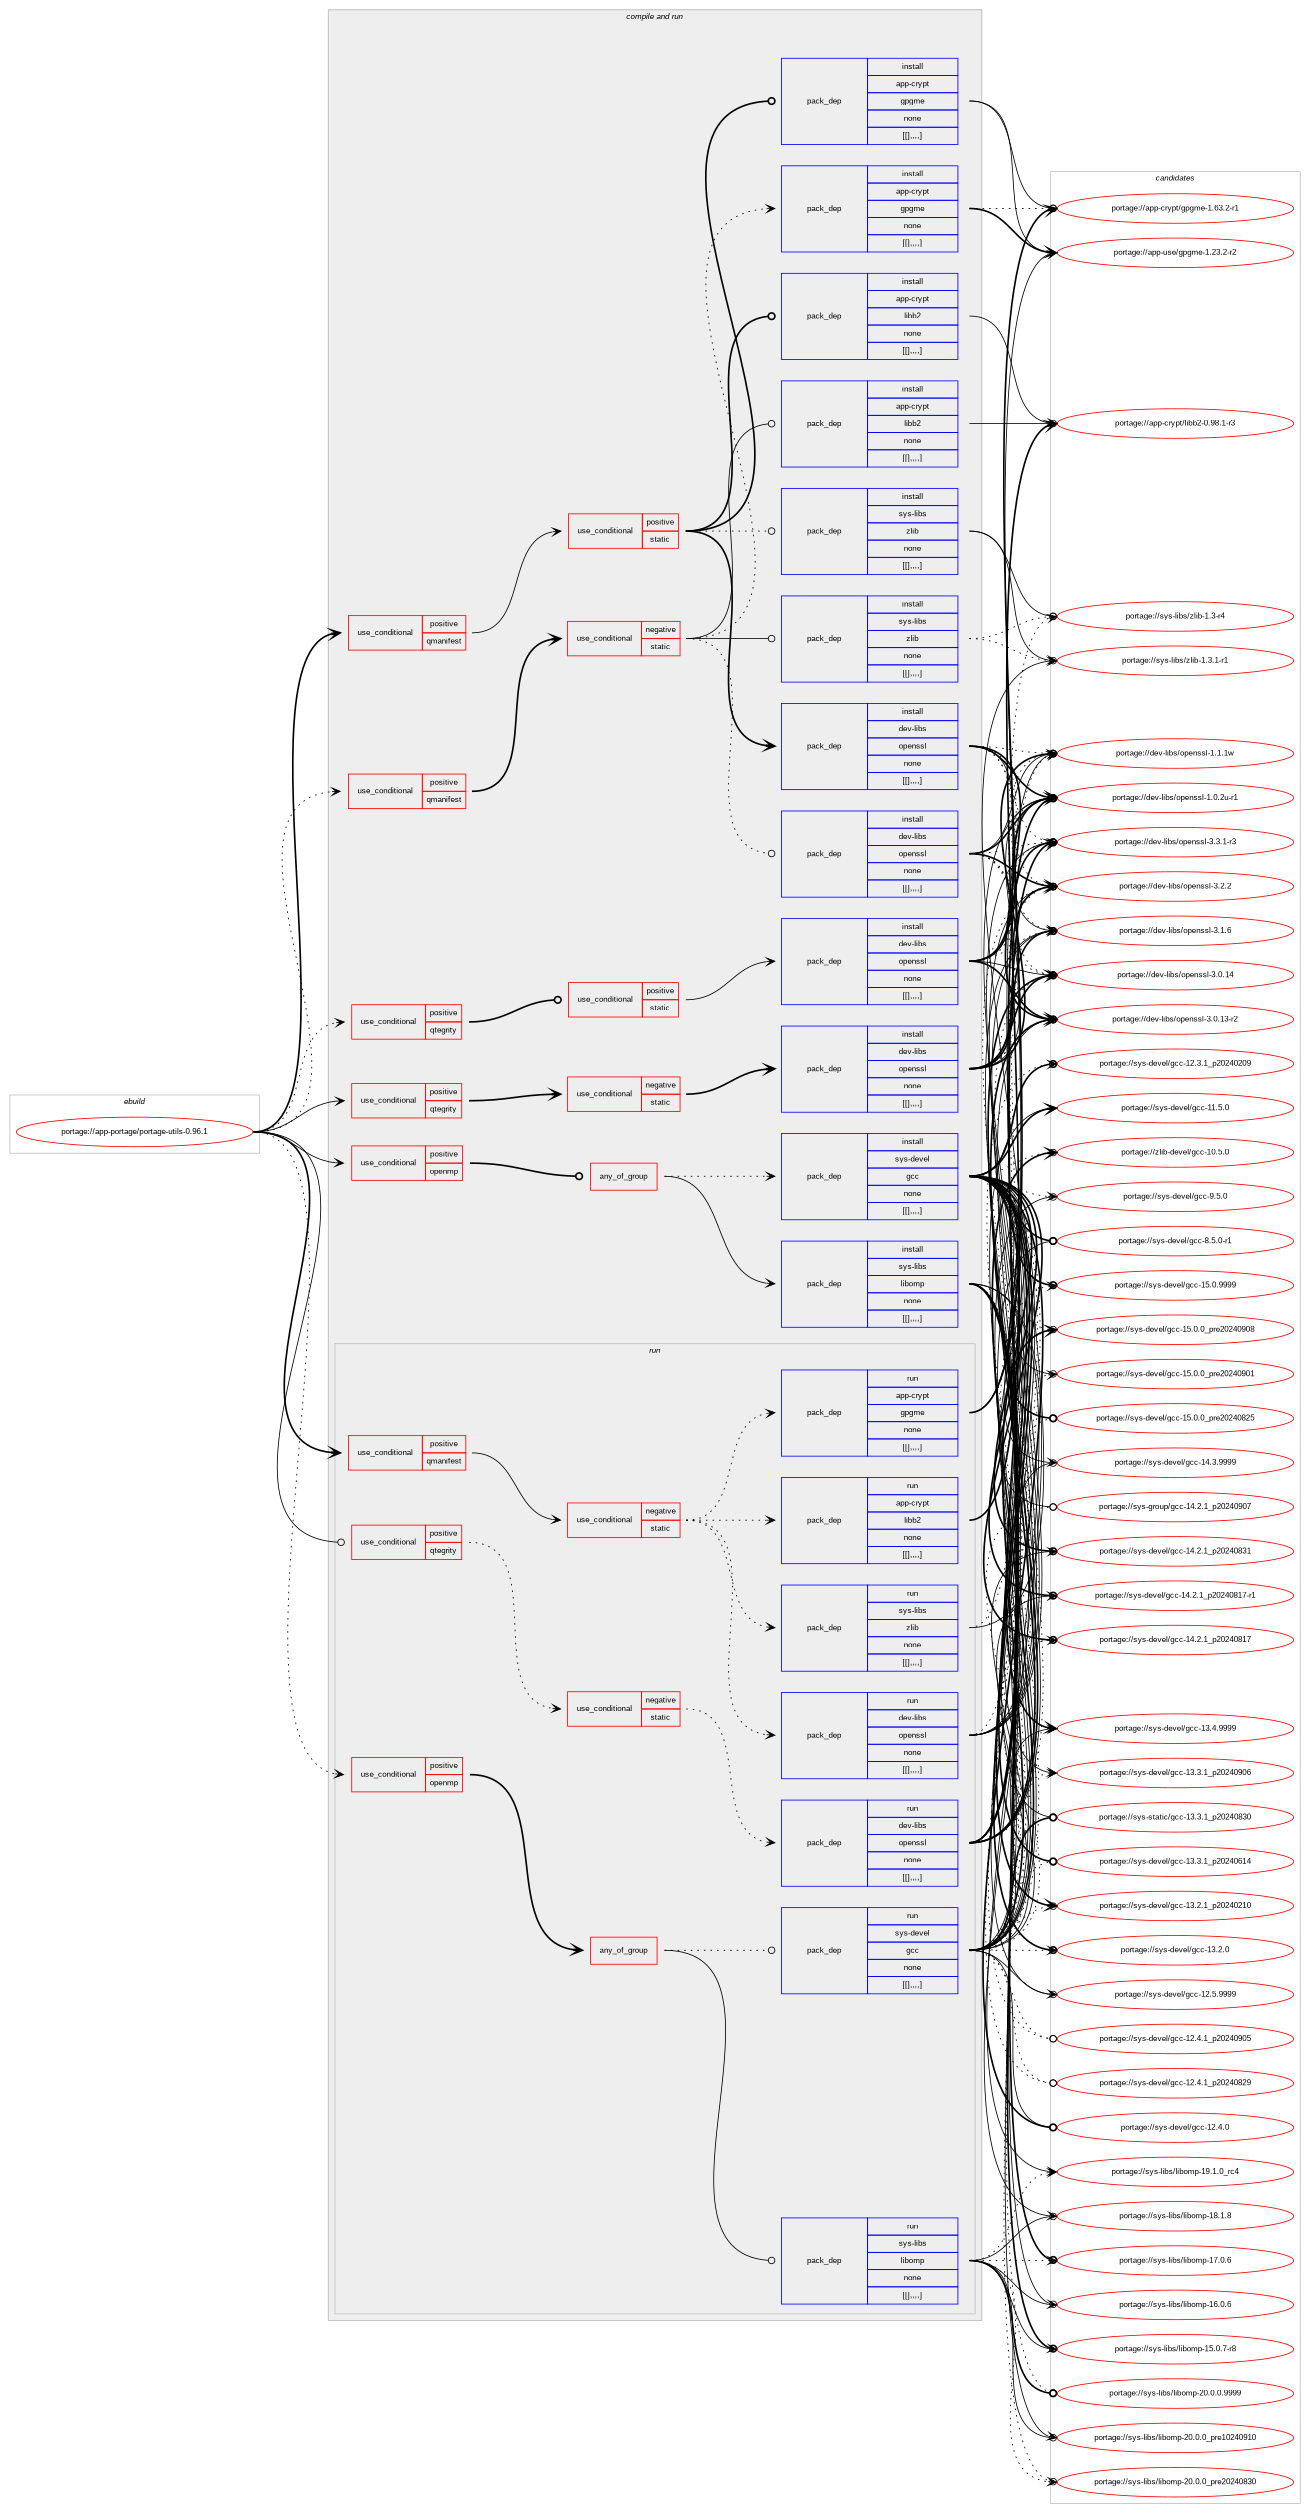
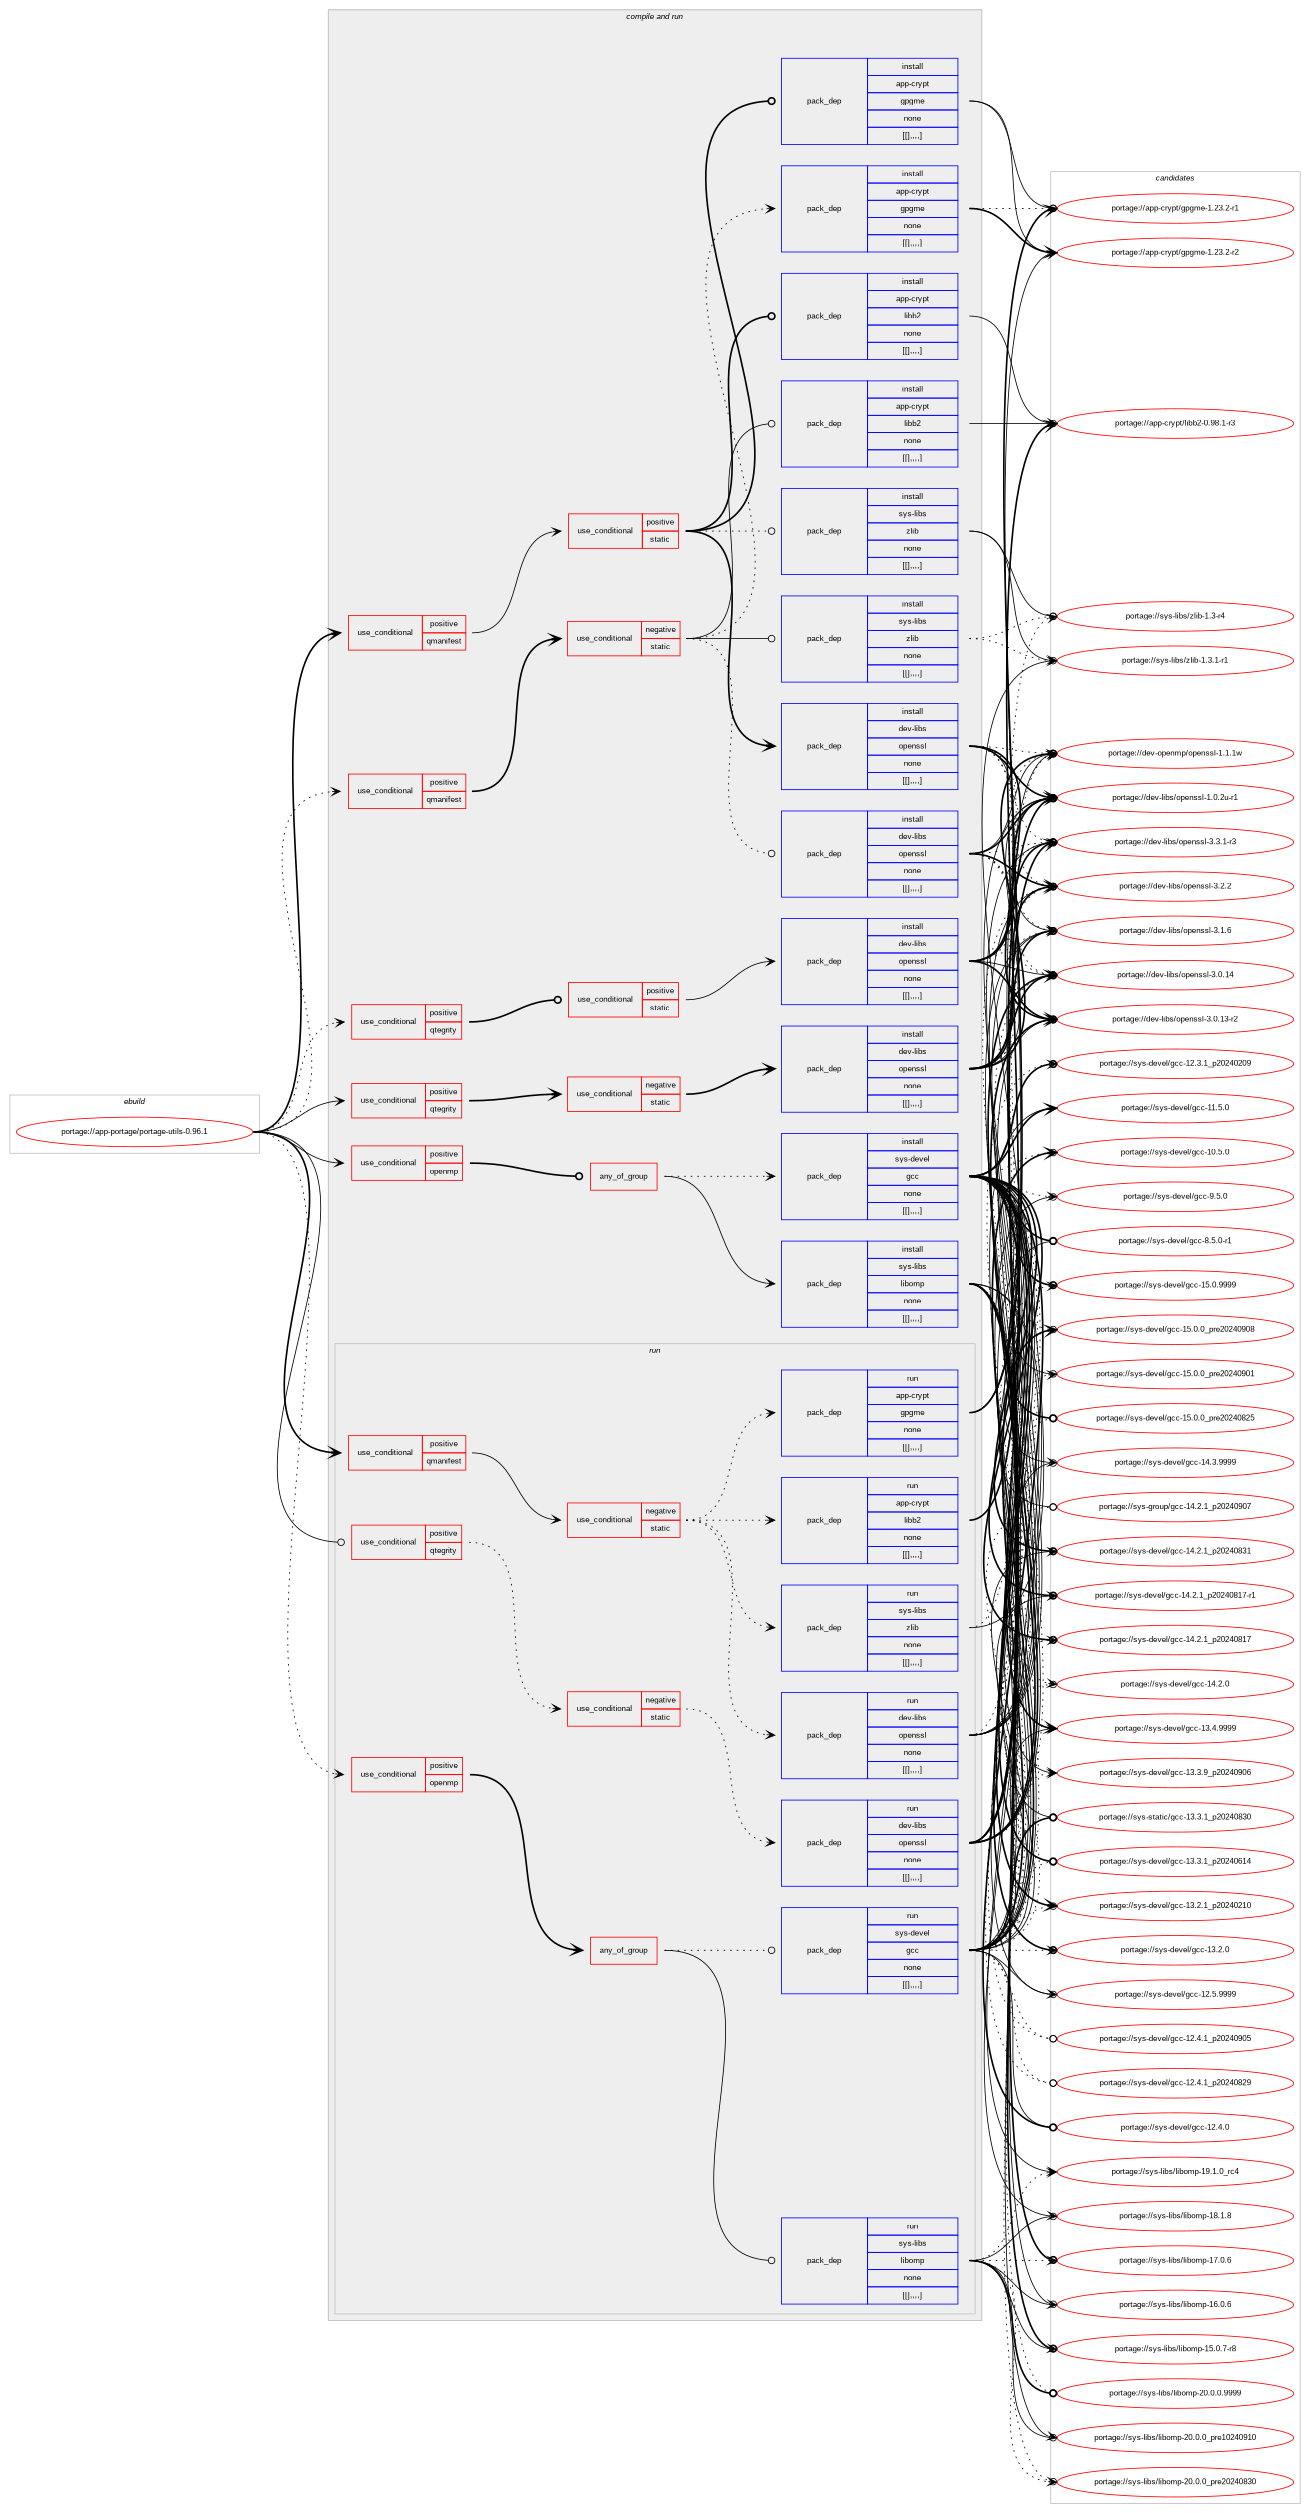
(1175, 208) -> (1175, 208)
(1175, 253) -> (1175, 253)
(1175, 754) -> (1175, 754)
(1175, 1152) -> (1175, 1152)
none -> (1175, 1684)
(1175, 1773) -> (1175, 1773)
